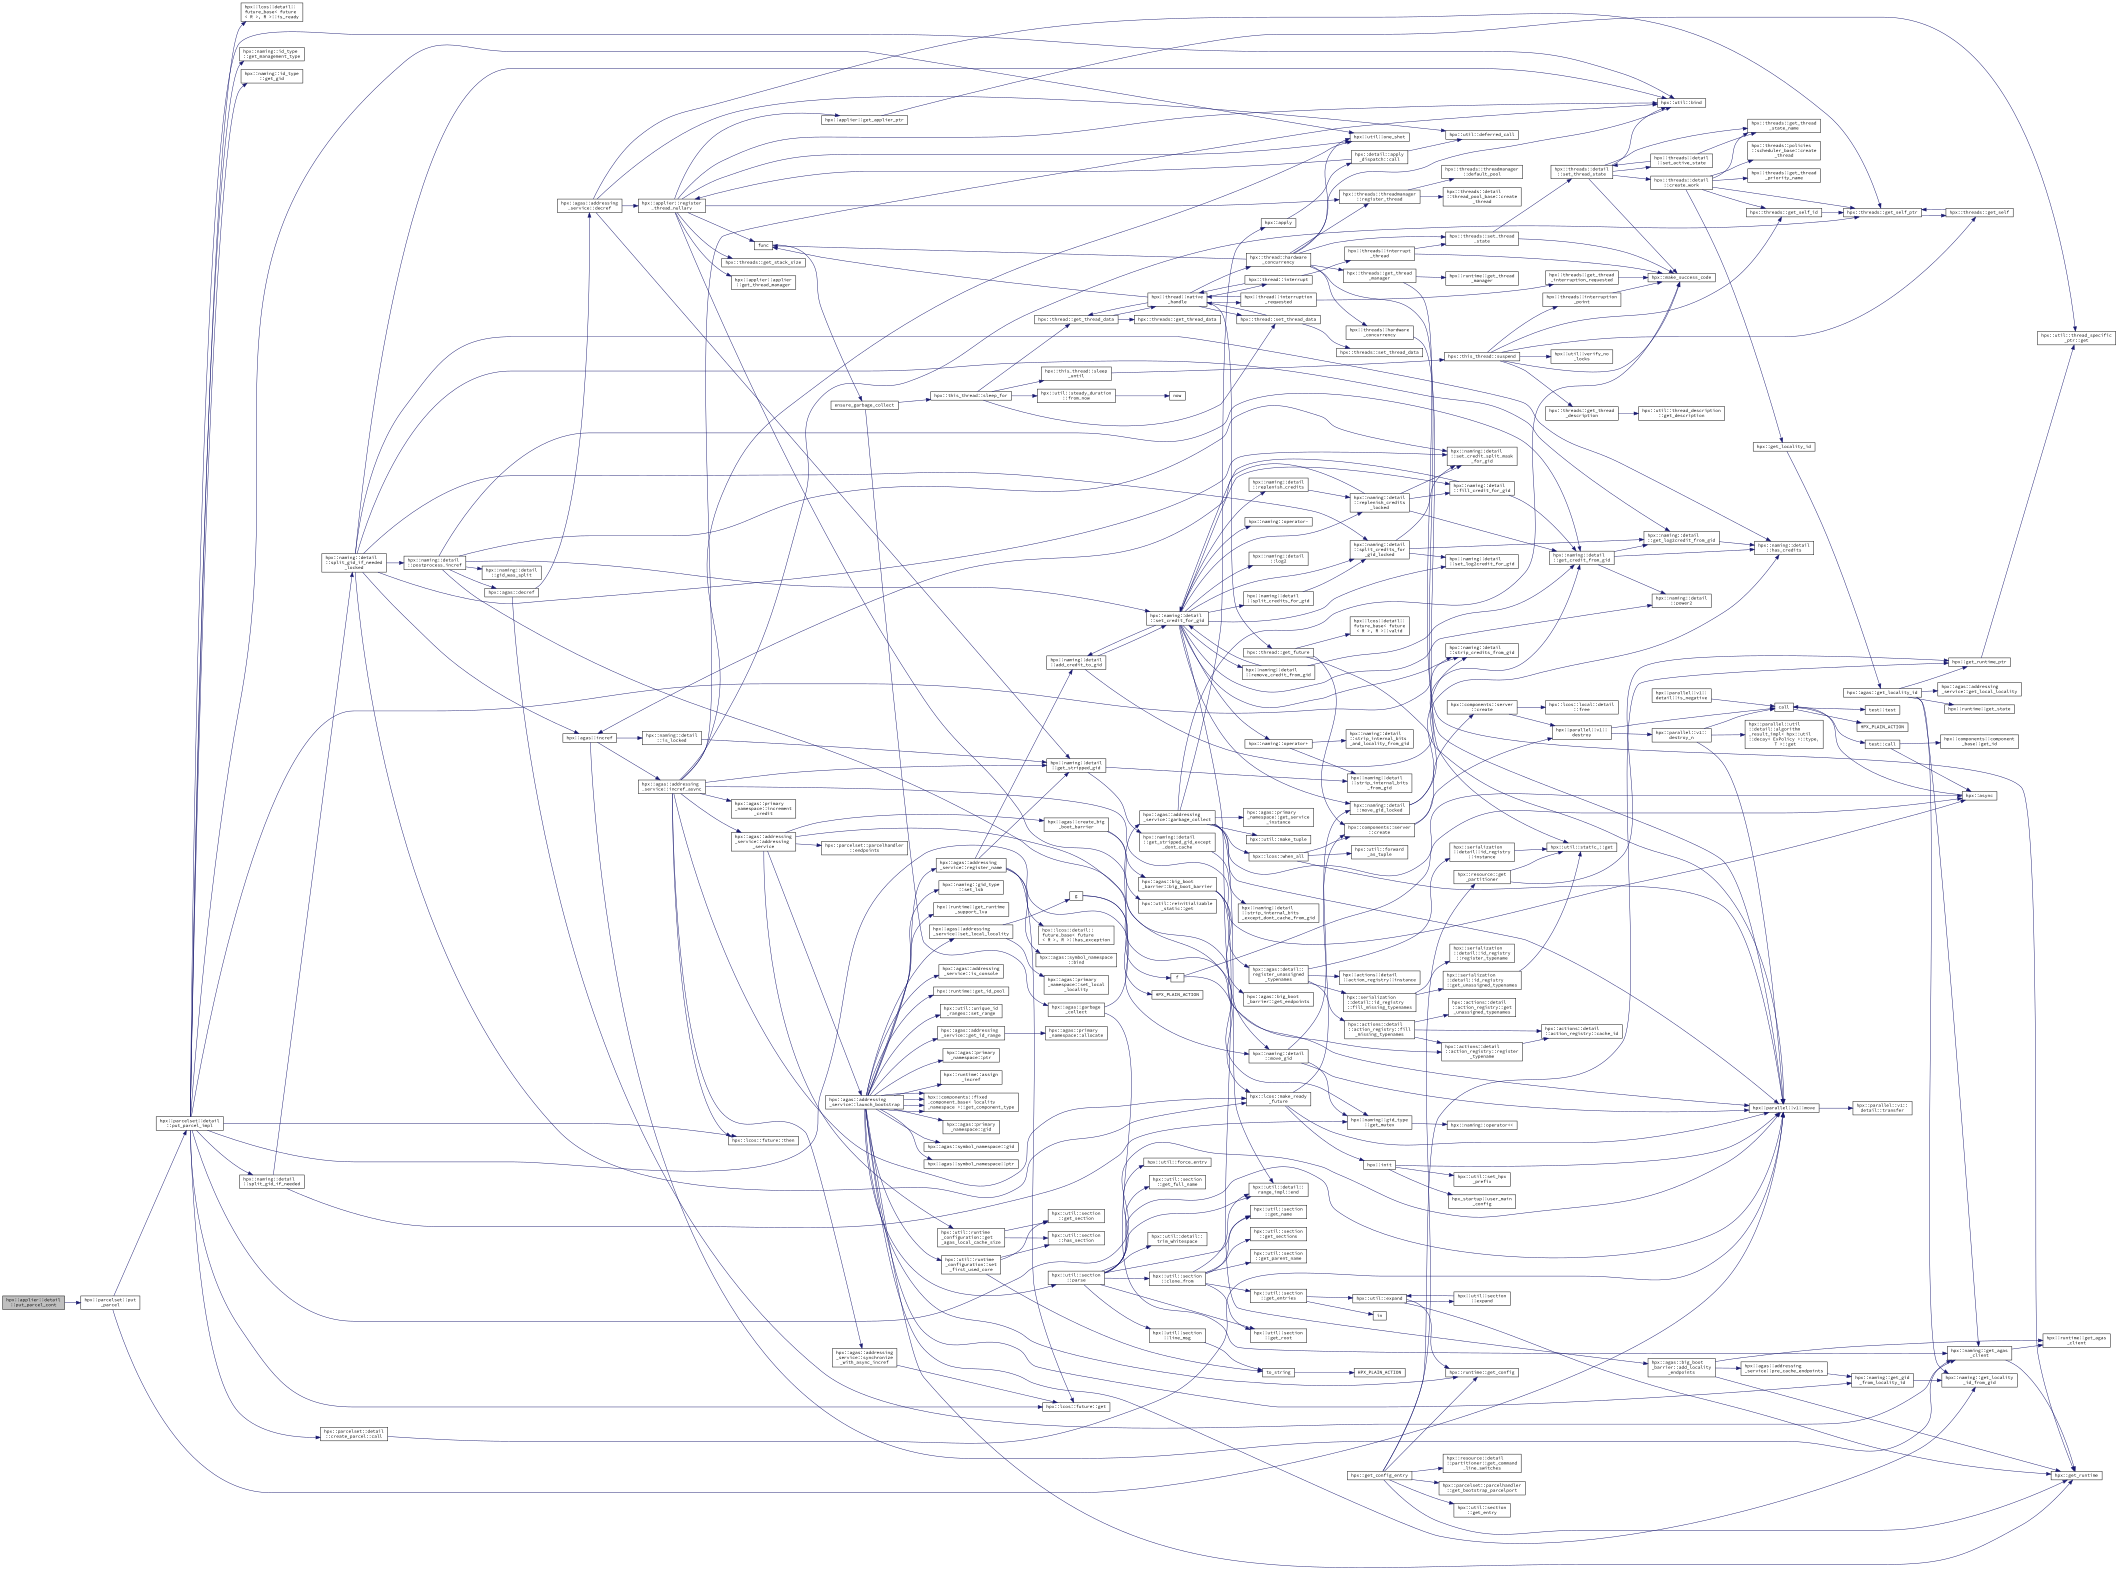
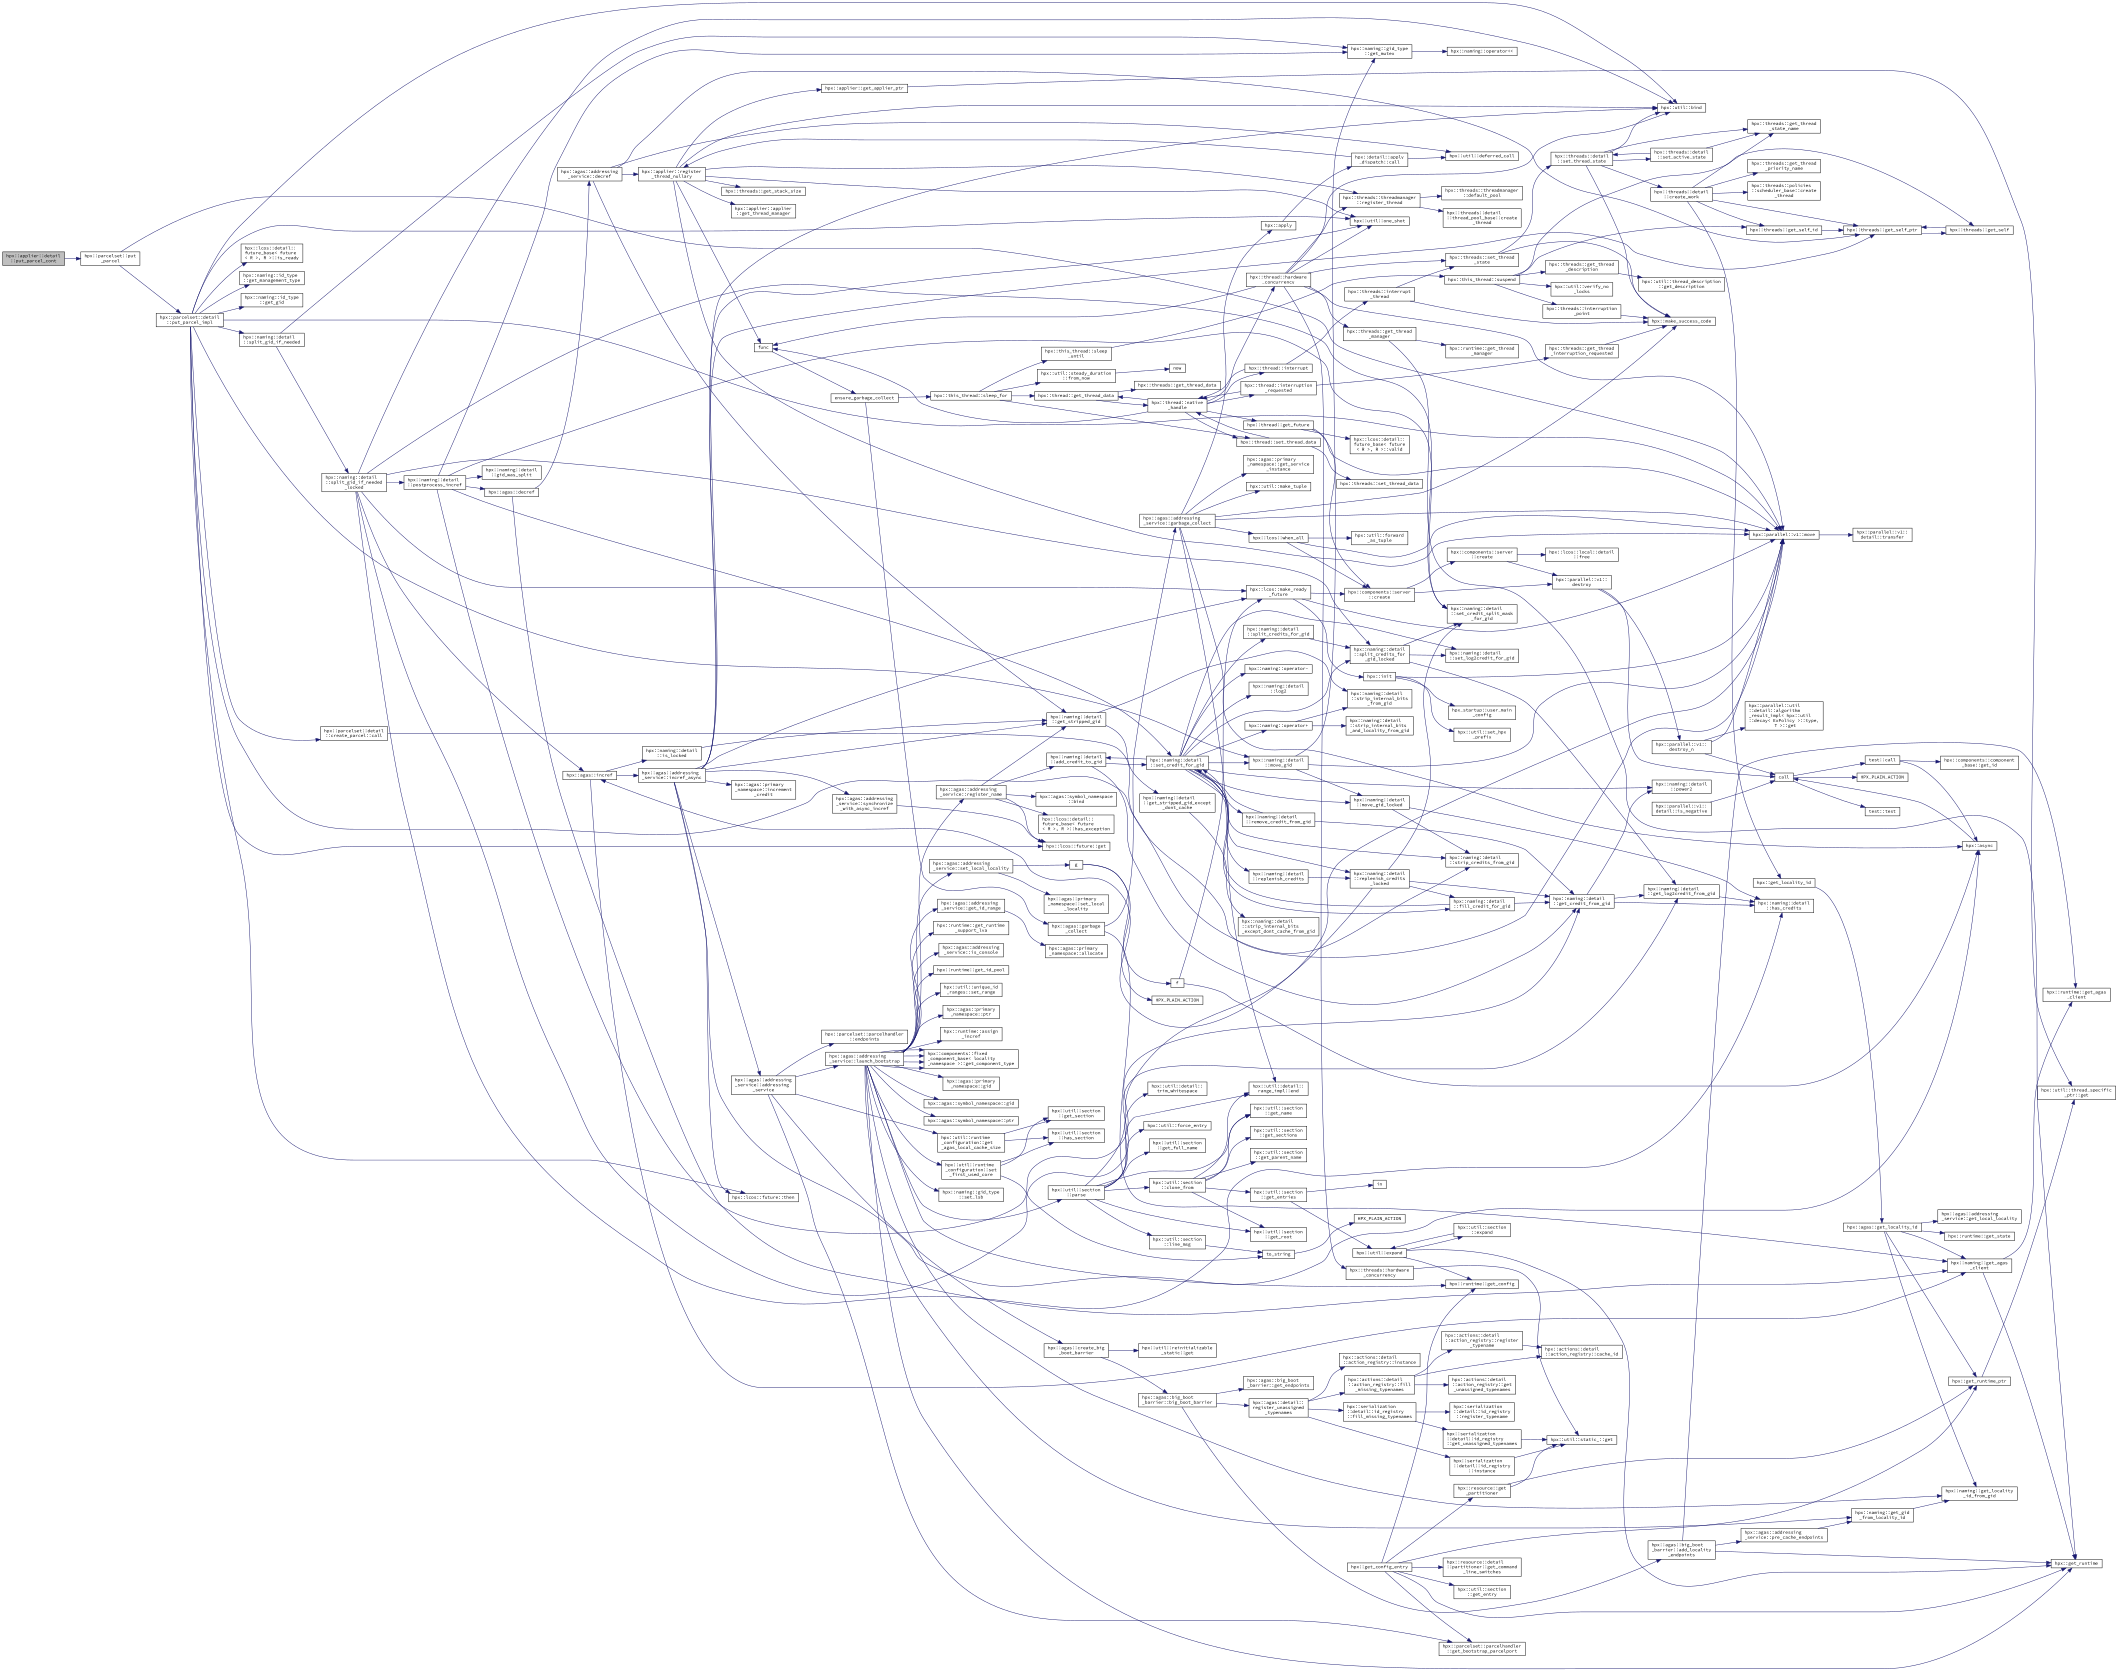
(1613, 370) -> none
(1174, 941) -> (949, 1572)
